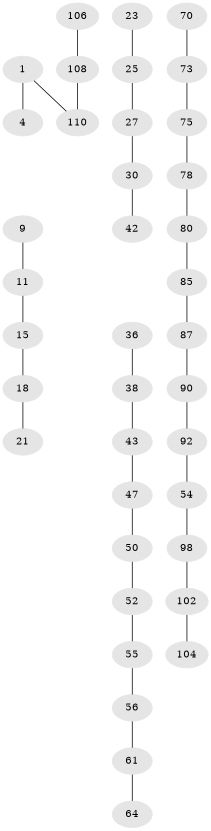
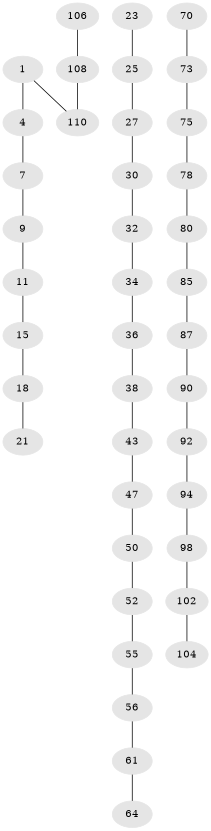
none -> (23, 176)
(132, 229) -> (132, 229)
none -> (132, 282)
(187, 495) -> (187, 495)
